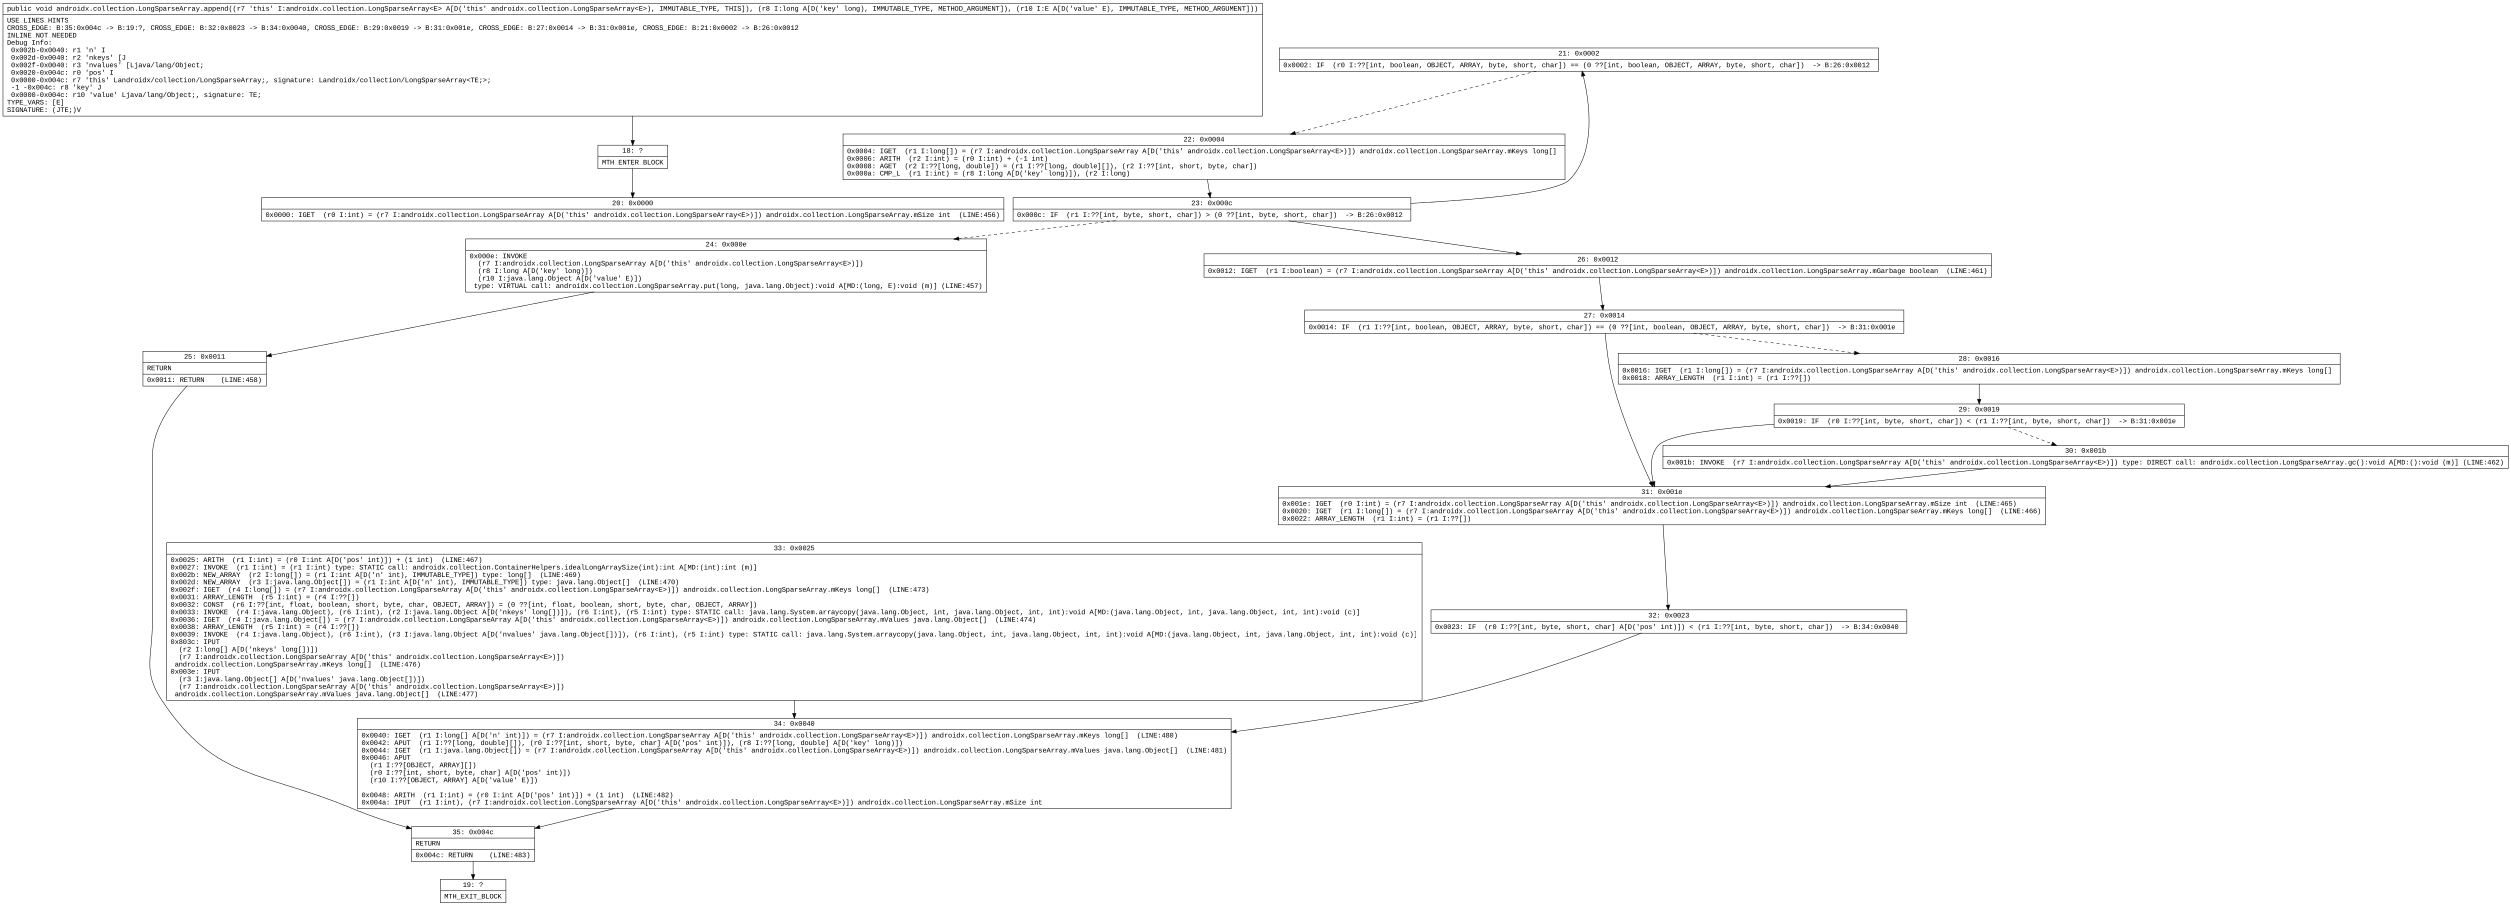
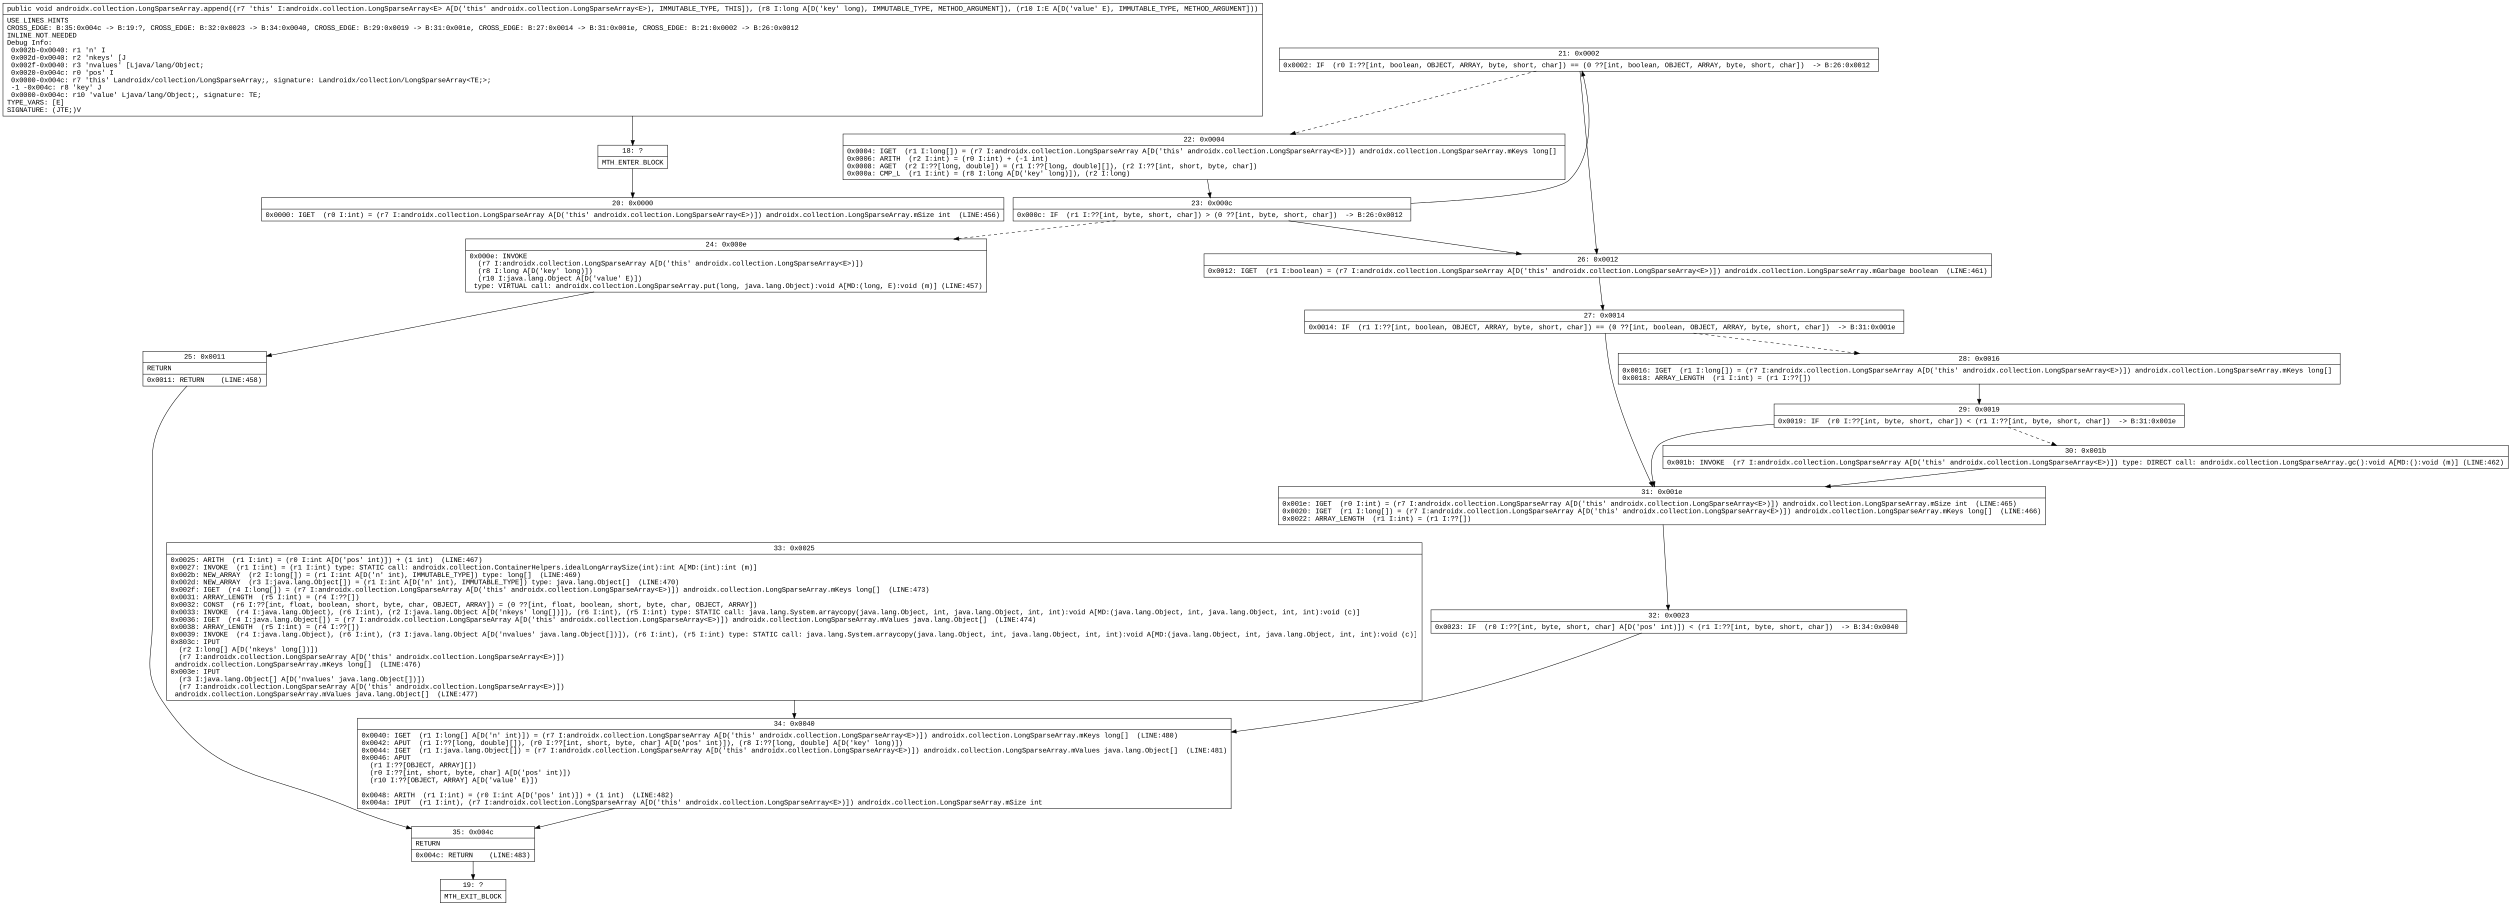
none -> (1588, 160)
